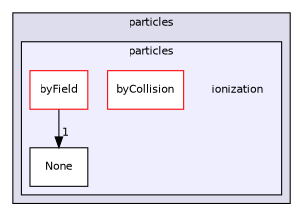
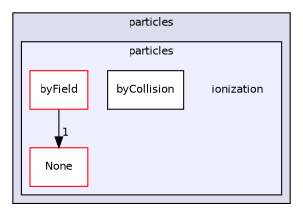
(146, 90) -> (146, 90)
(59, 167) -> (59, 167)
